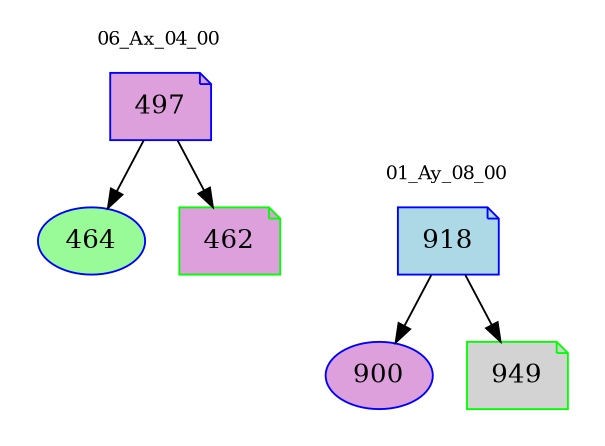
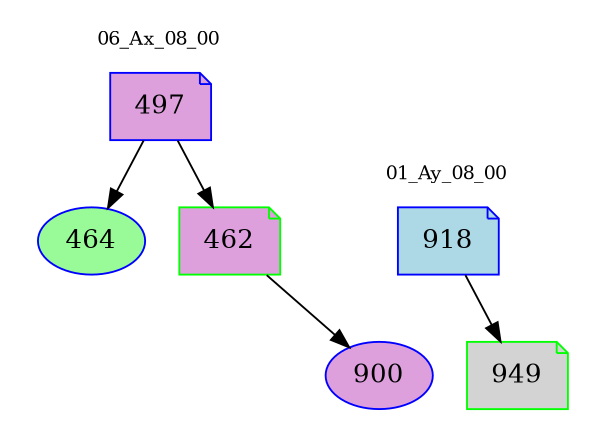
(159, 40) -> (159, 40)
(418, 300) -> (297, 302)
